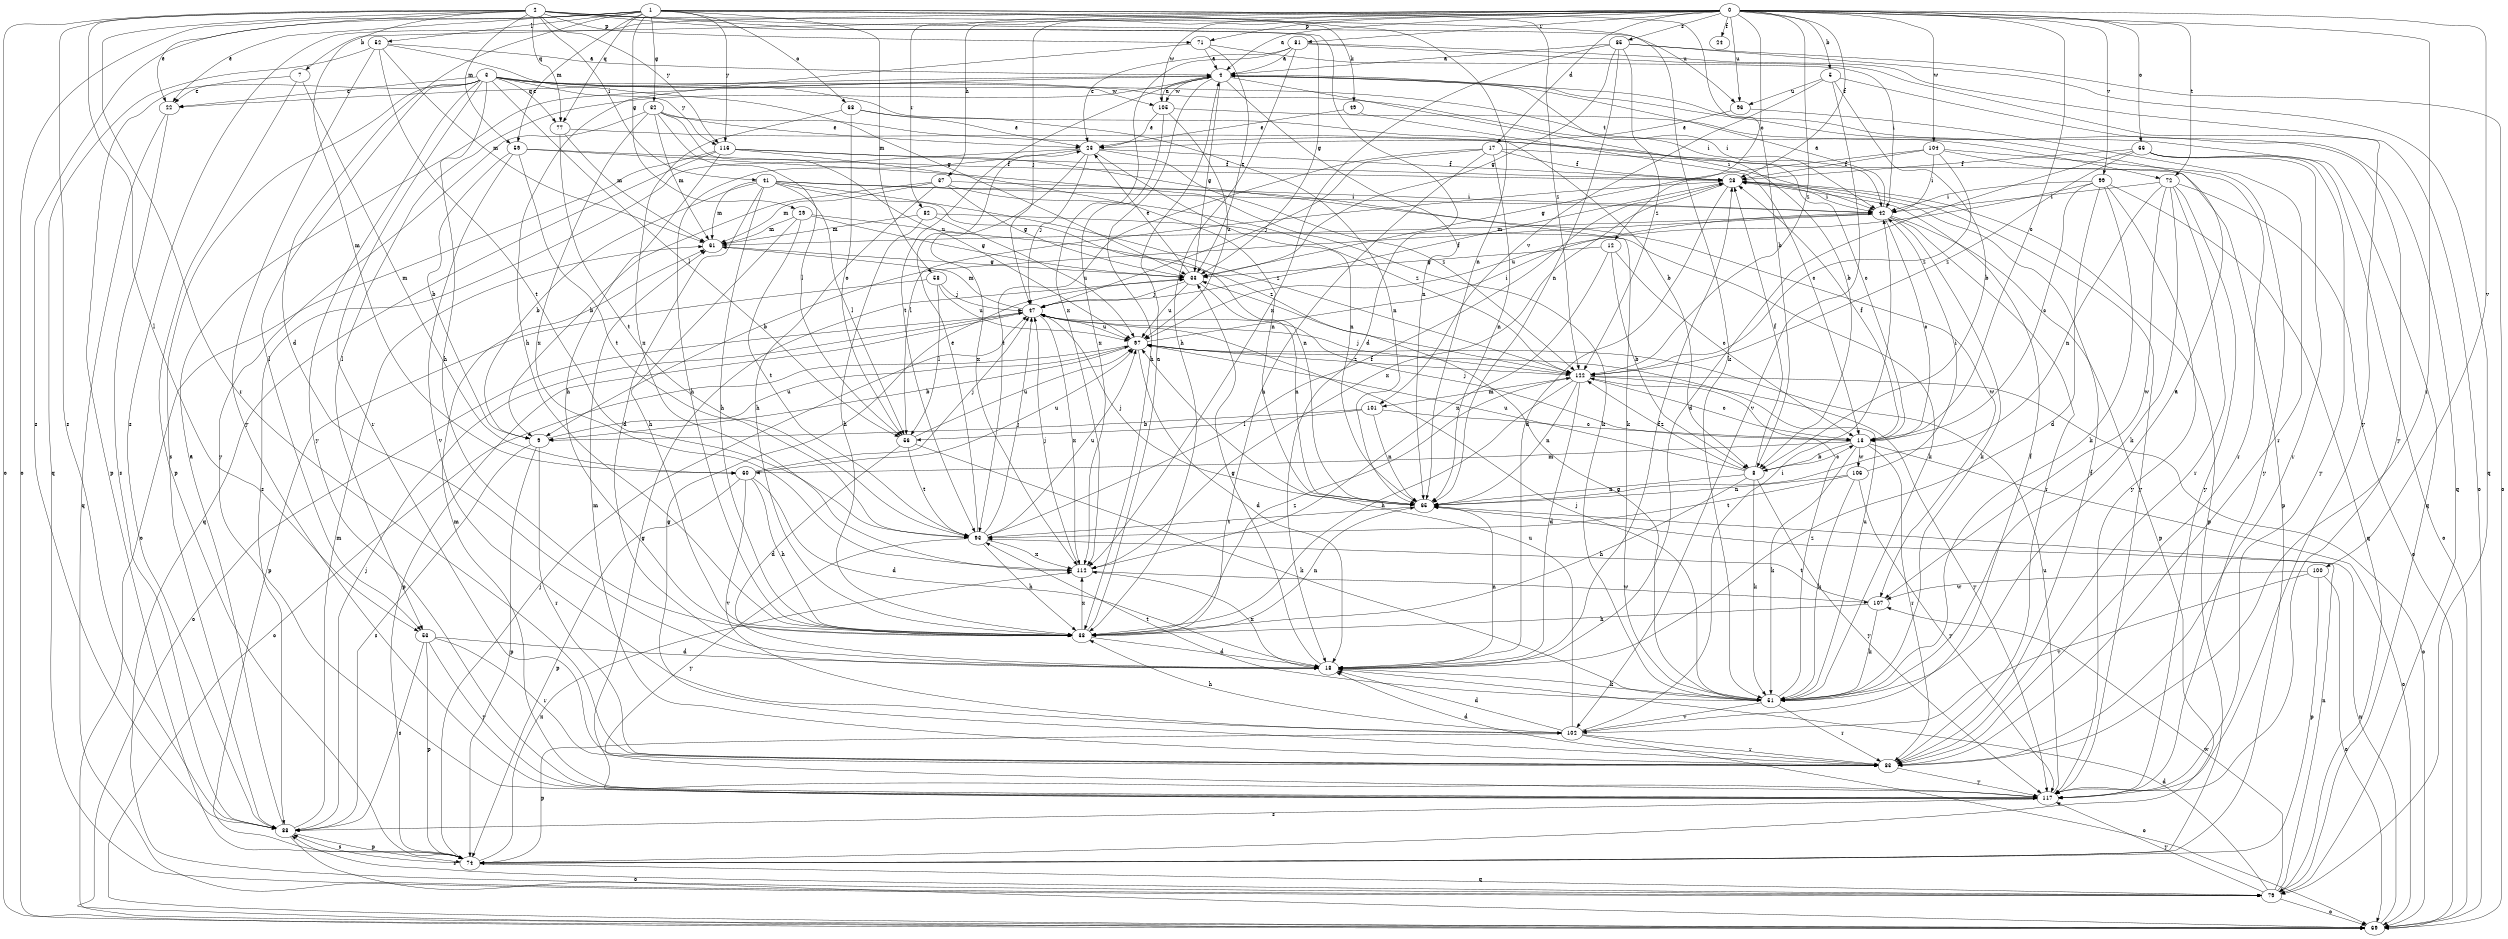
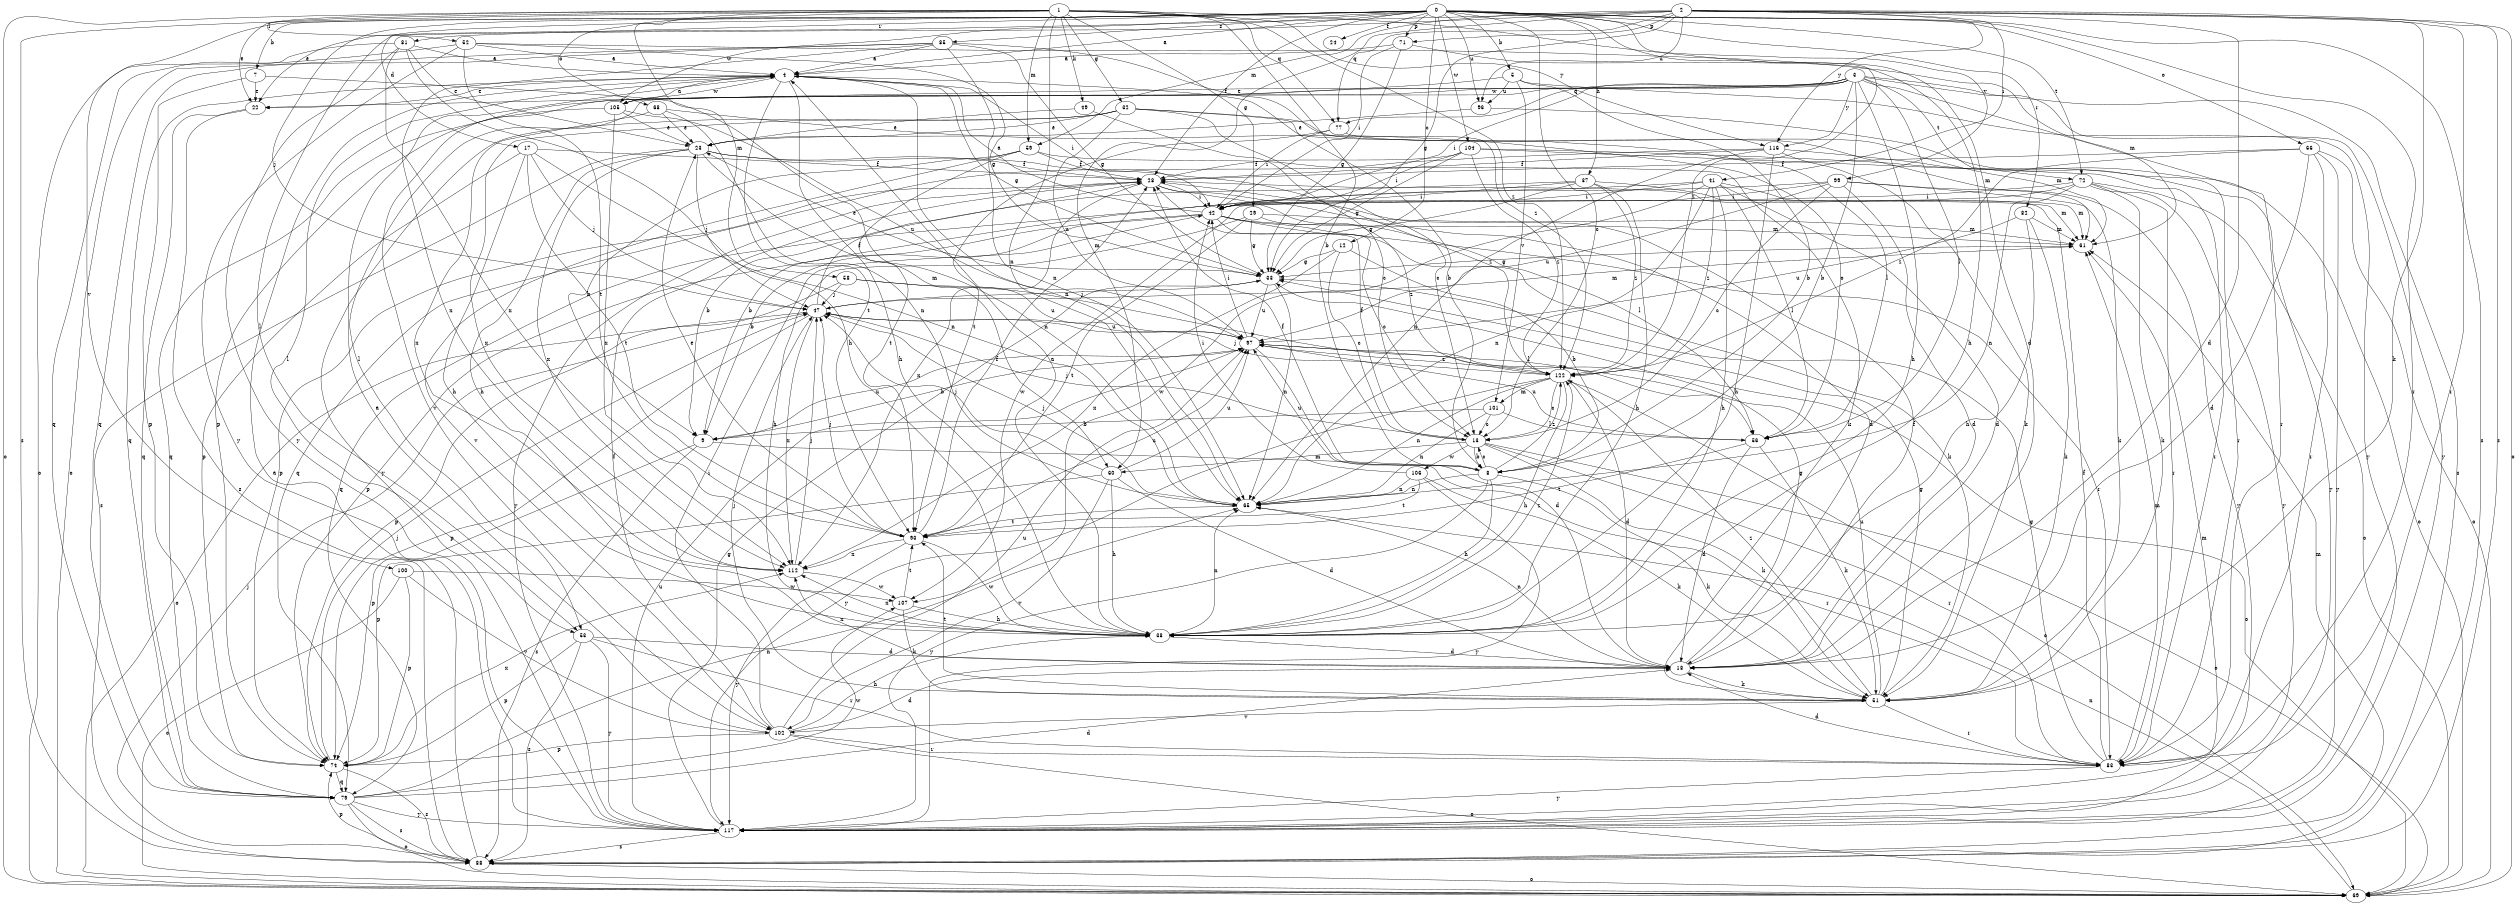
(2091, 156) -> (349, 345)
(1243, 165) -> (1343, 165)
(1031, 587) -> (991, 587)
